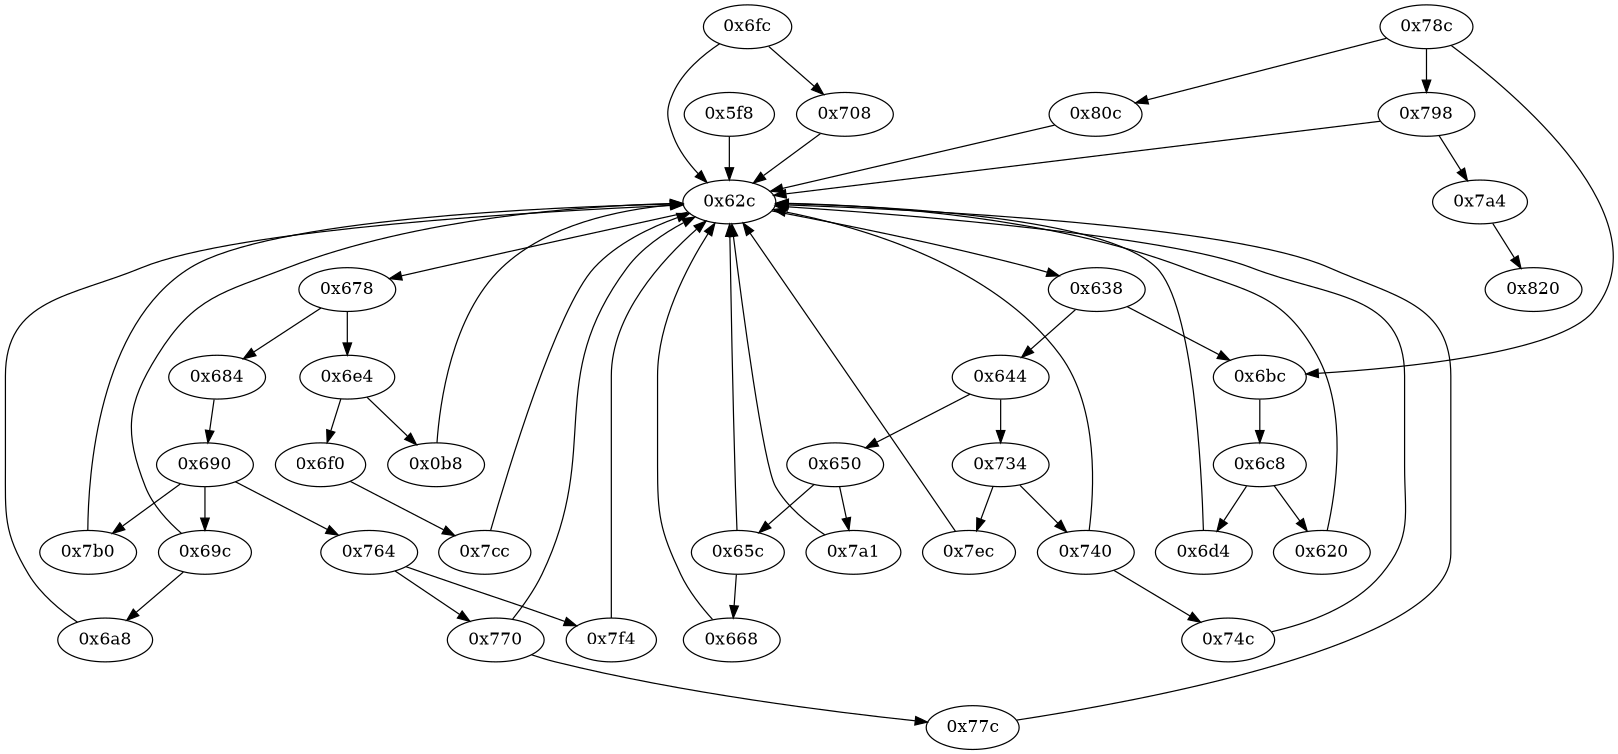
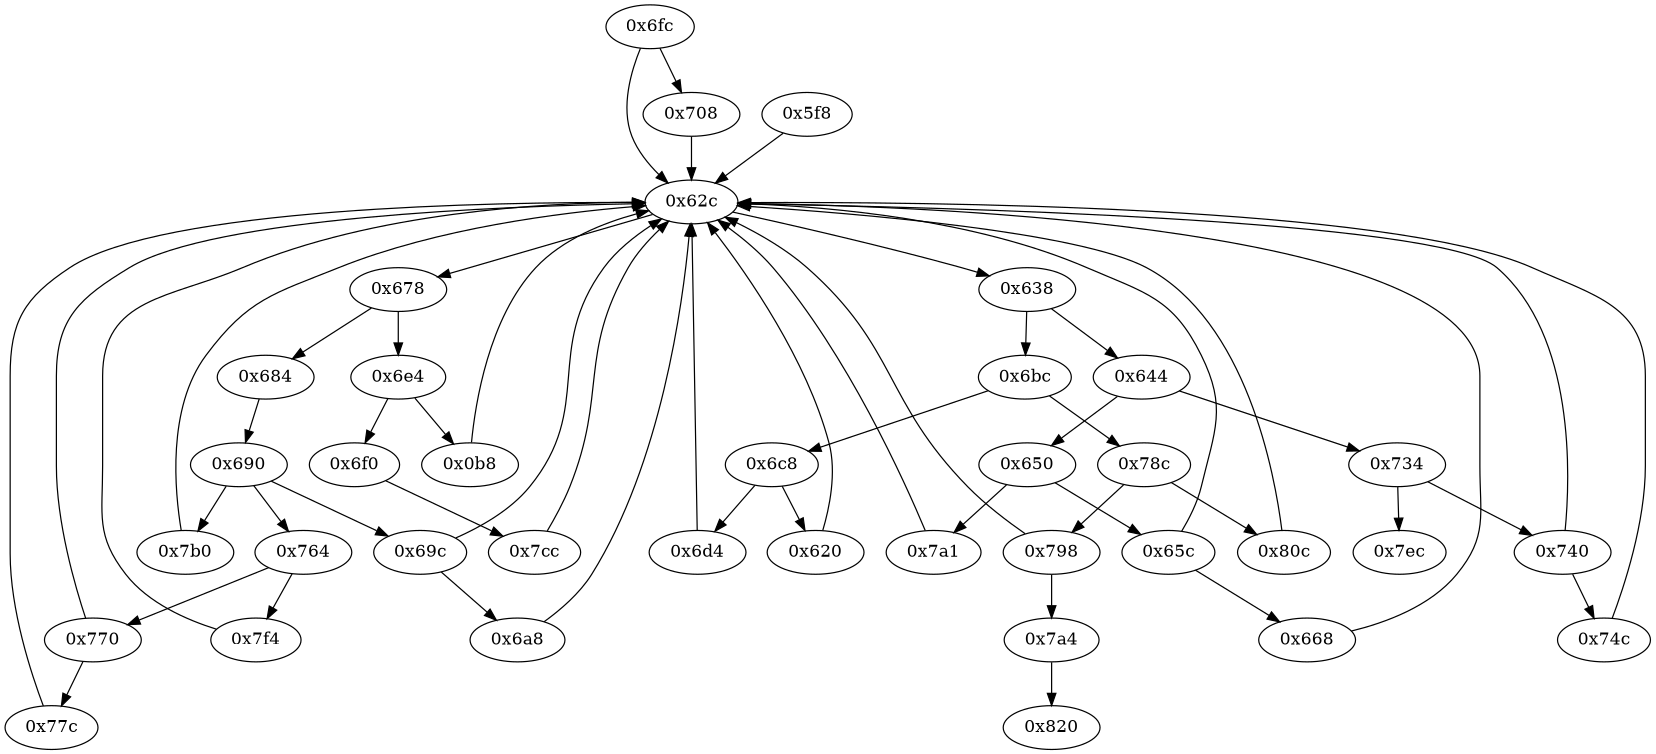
(1604, 291) -> (1078, 416)
(853, 382) -> none
